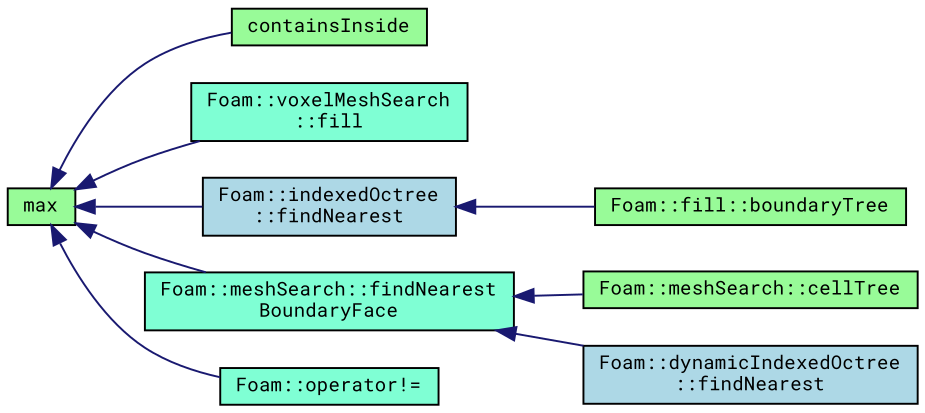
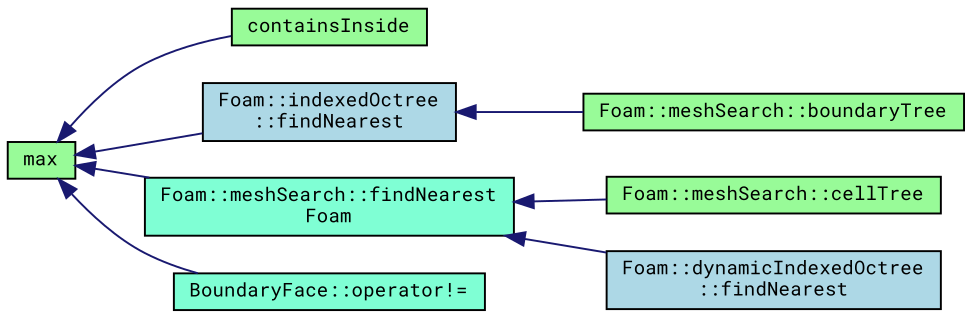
(329, 112) -> none
(751, 207) -> (774, 112)
(329, 301) -> (329, 207)
(329, 386) -> (329, 292)
